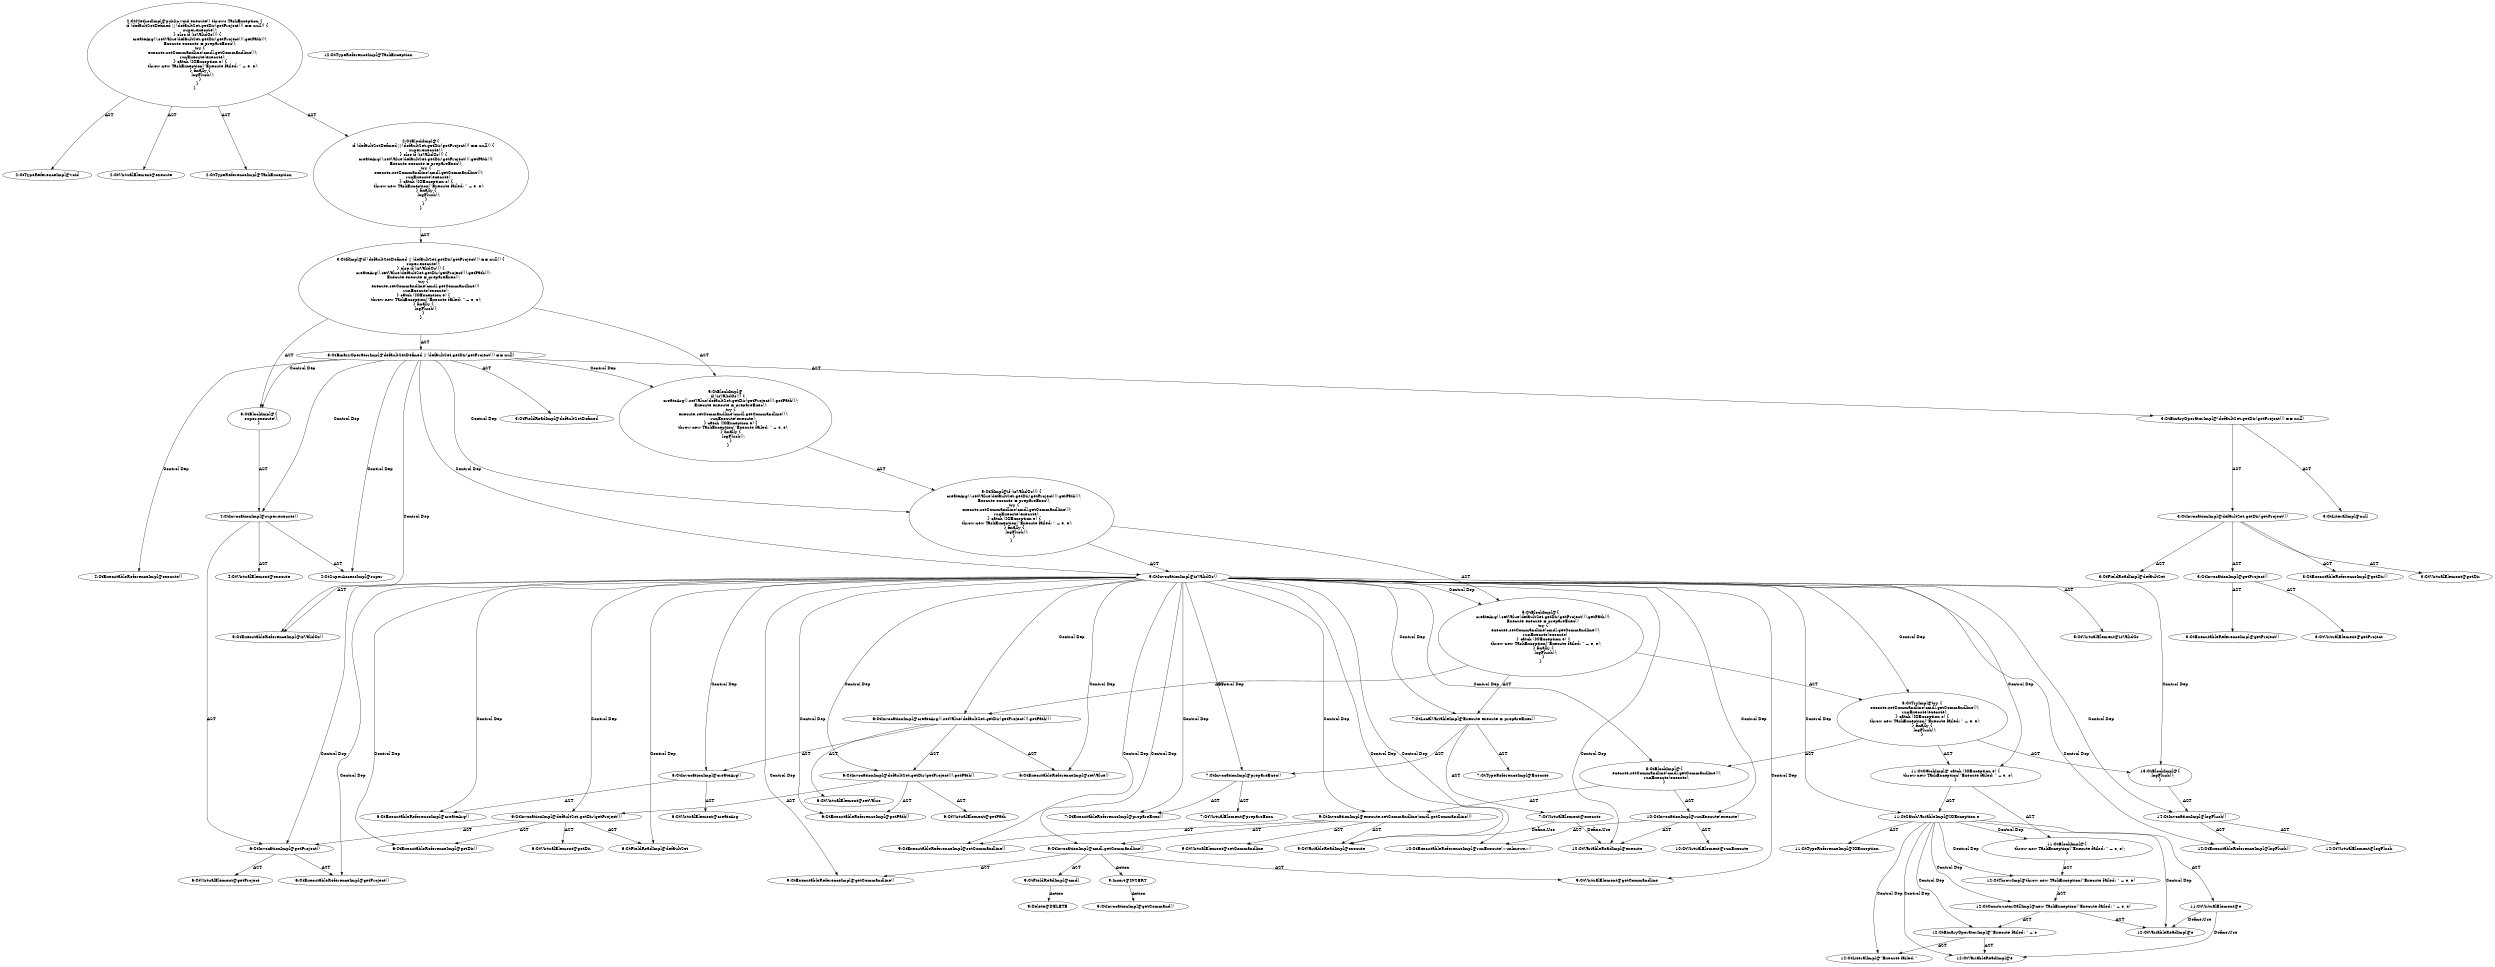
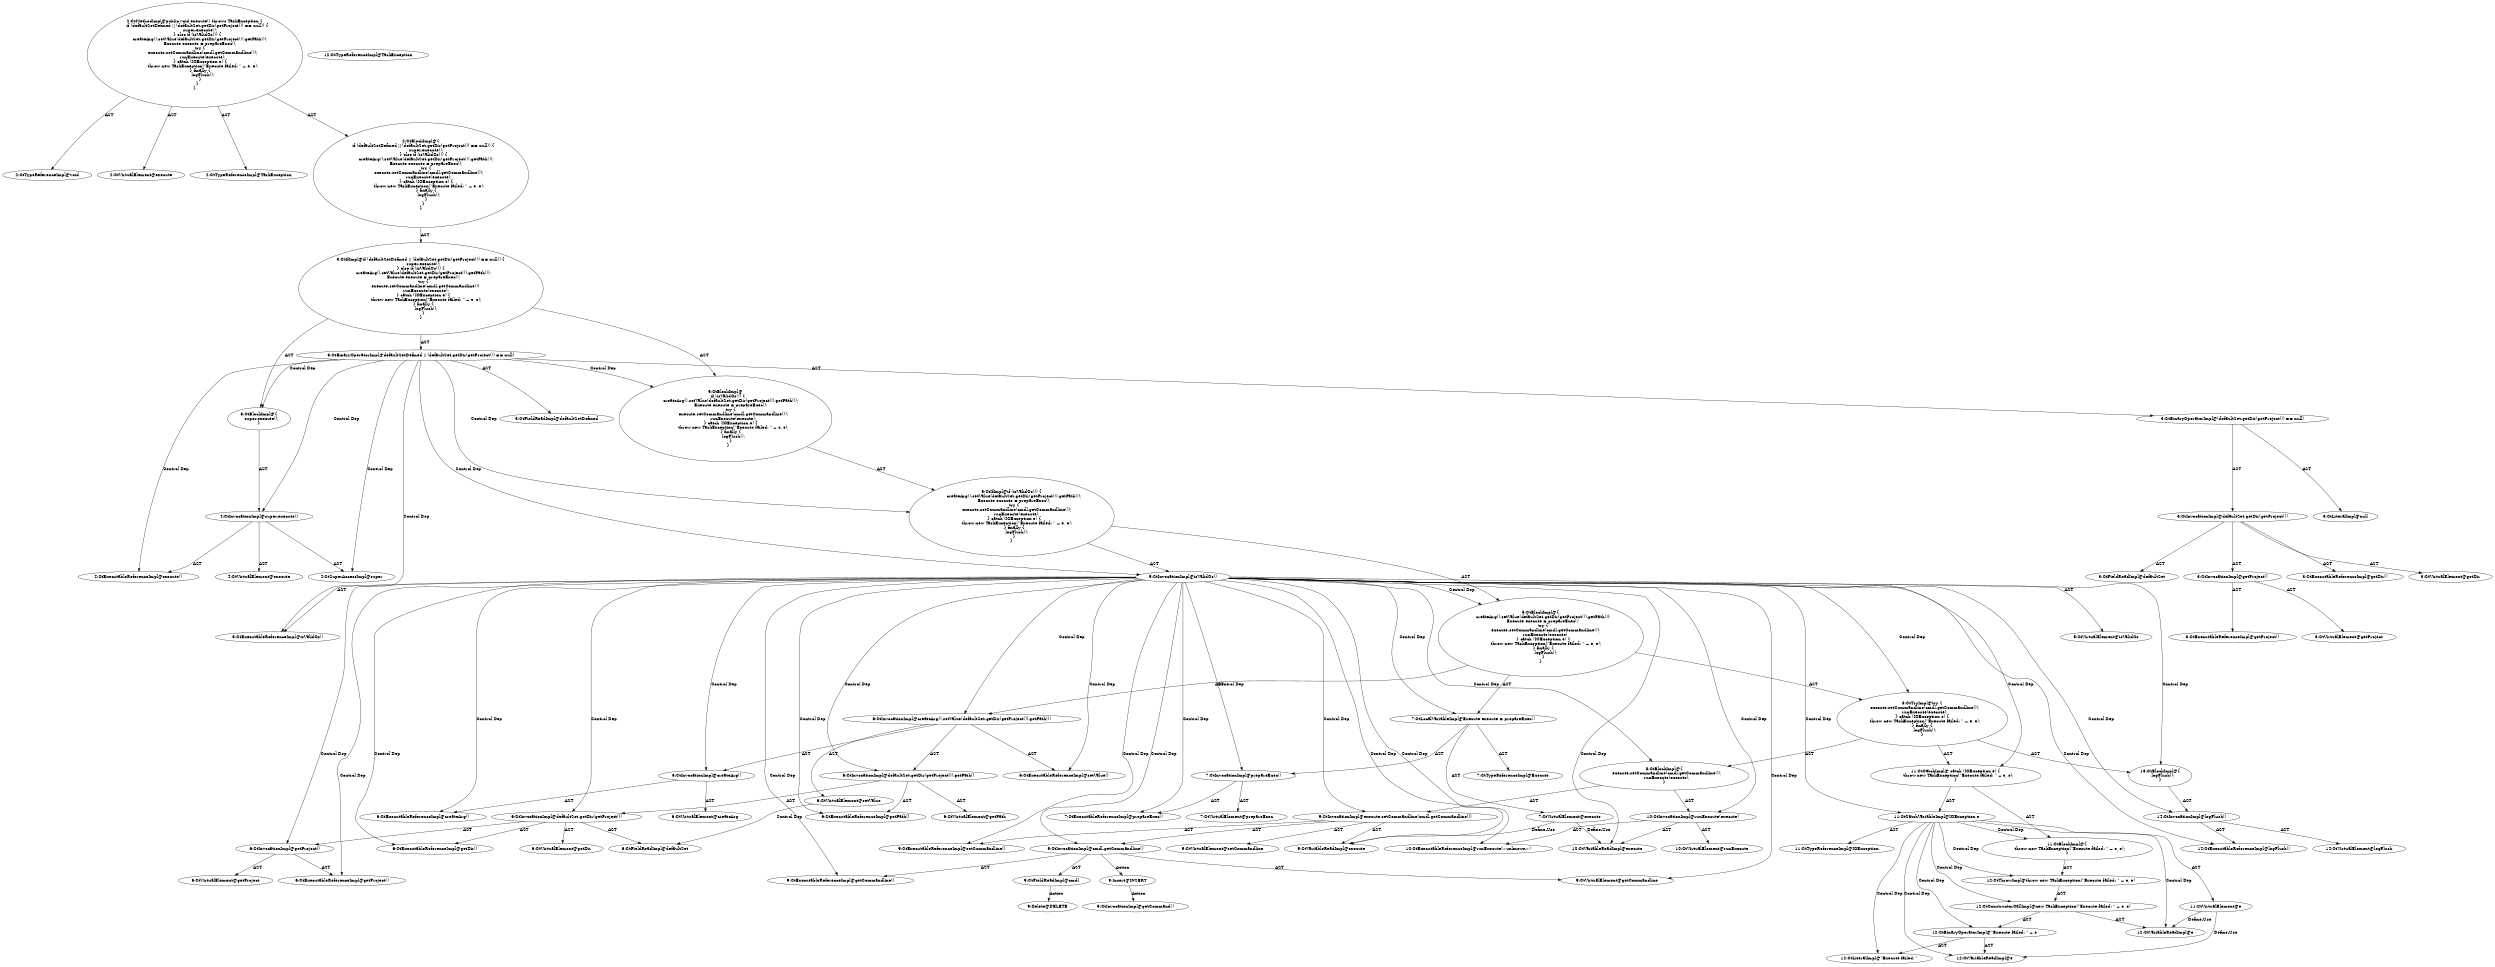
(743, 589) -> (747, 825)
(207, 691) -> (213, 549)
